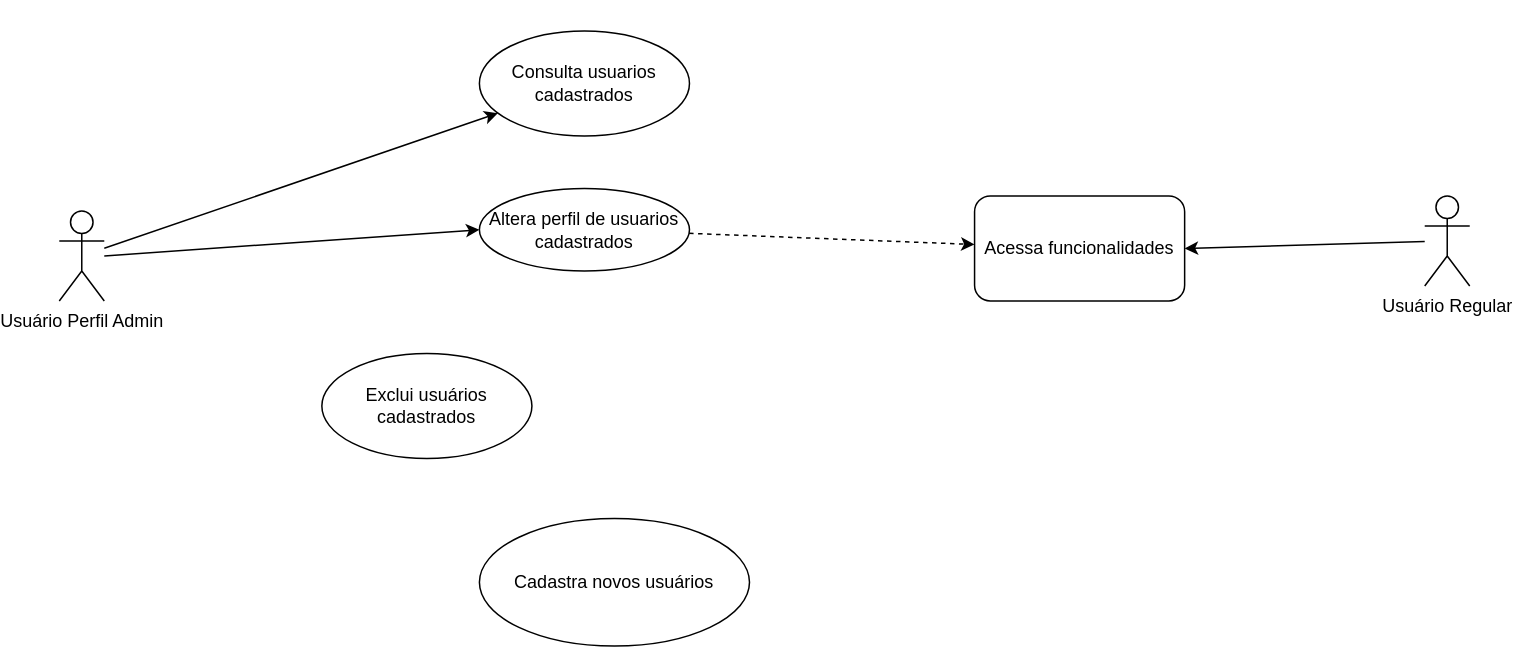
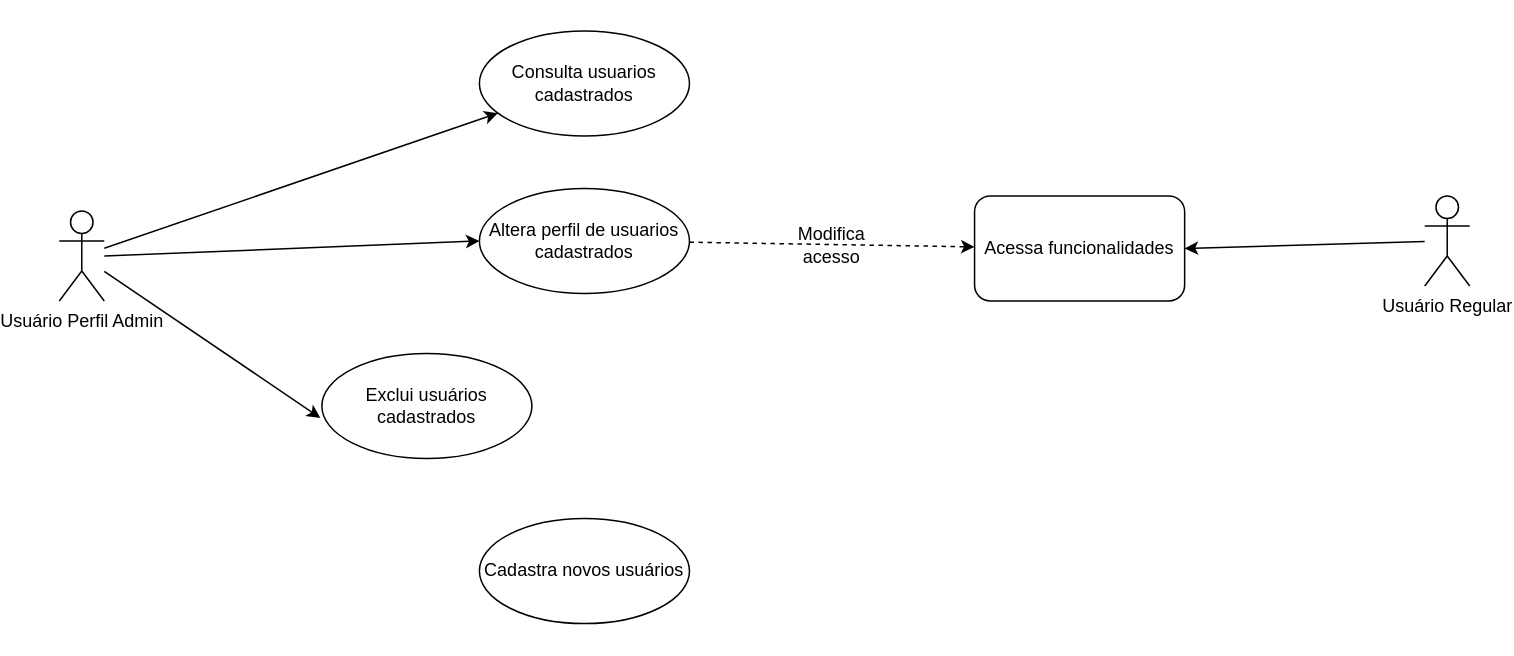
(584, 230) -> (584, 241)
none -> (832, 245)
none -> (208, 341)
(614, 582) -> (584, 571)
